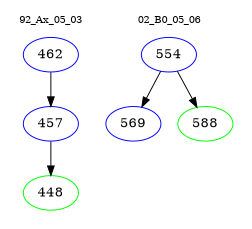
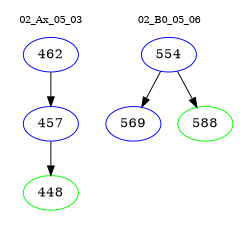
(51, 21) -> (51, 21)
